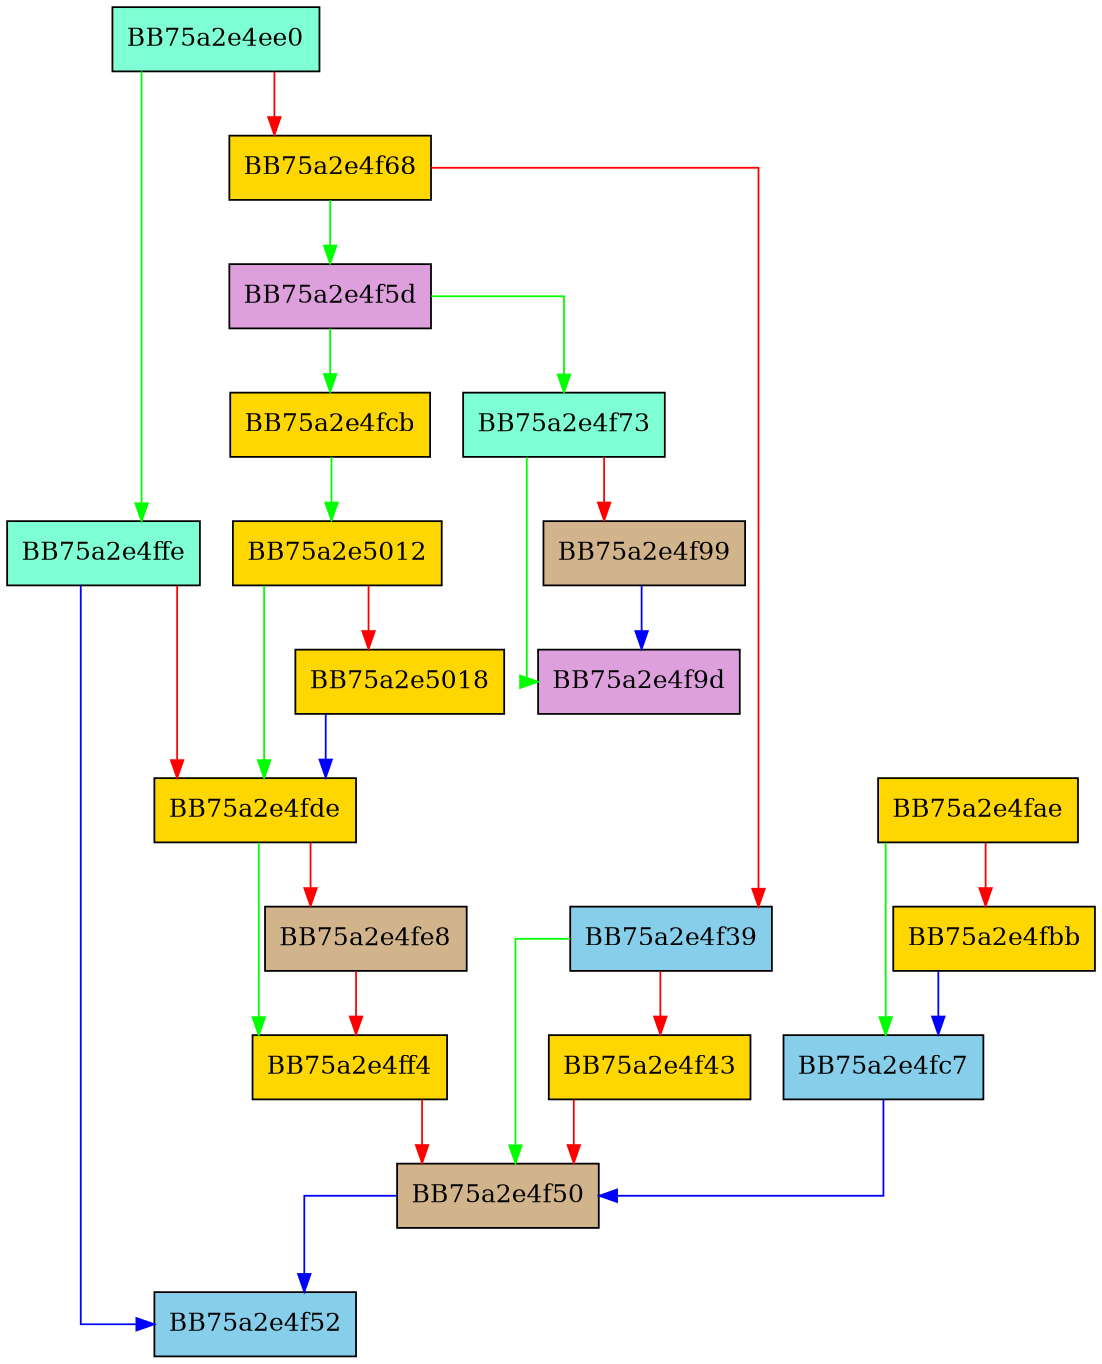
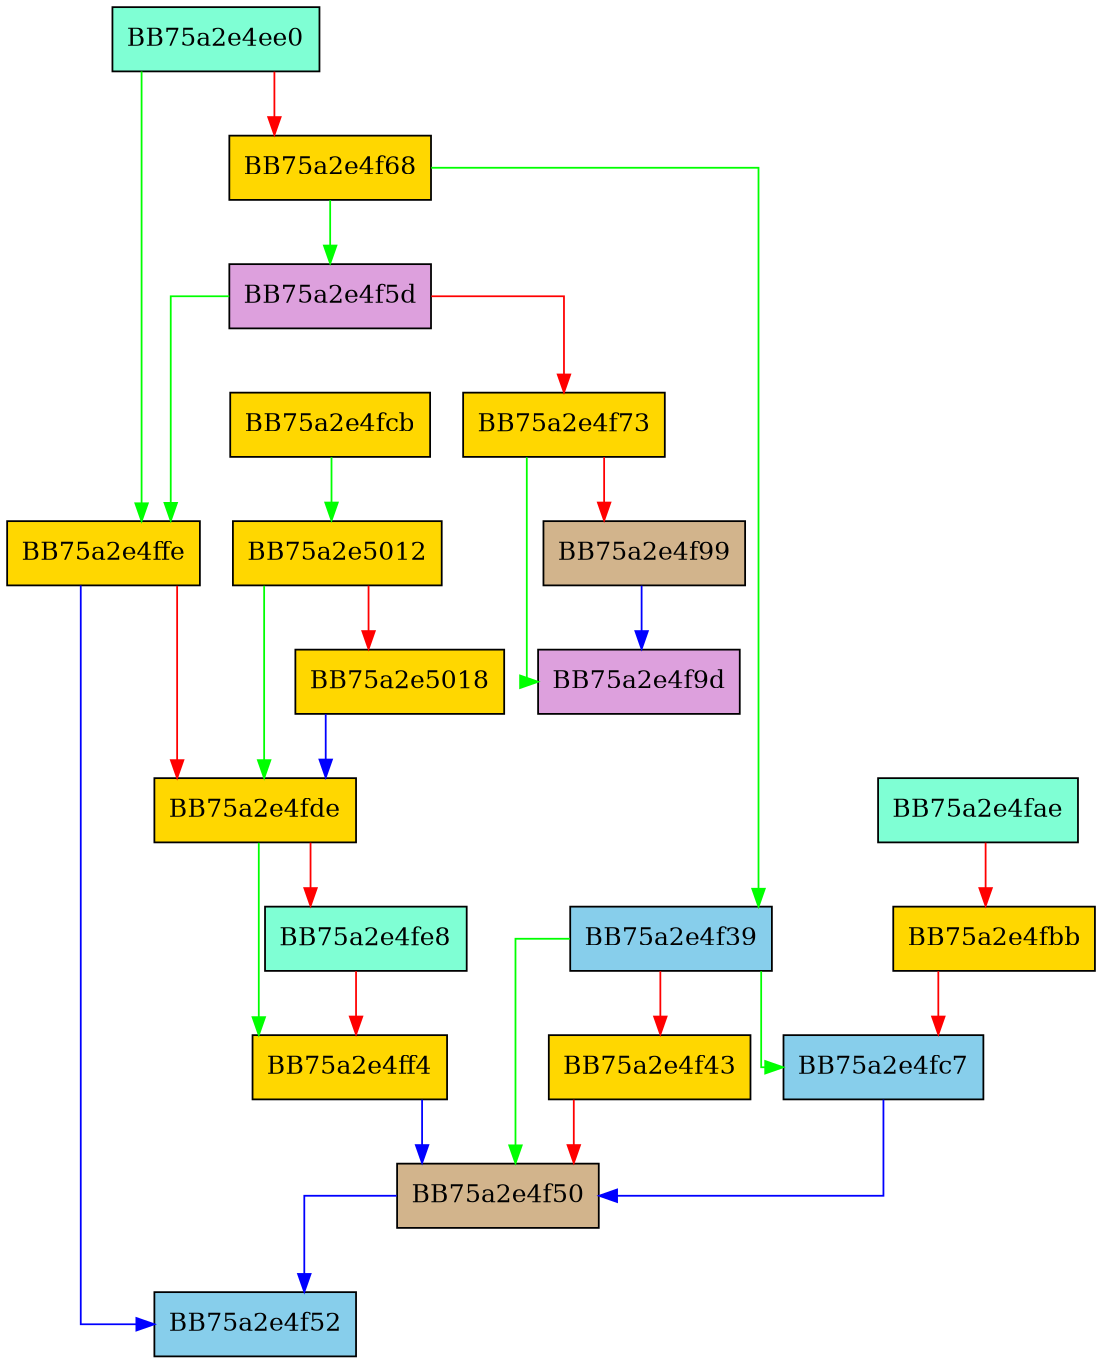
(537, 296) -> (537, 296)
(330, 351) -> (171, 370)
(759, 365) -> (759, 365)
(564, 425) -> (564, 425)
(104, 553) -> (104, 553)
(978, 810) -> (978, 810)
(886, 930) -> (761, 1021)
(366, 939) -> (366, 939)
(938, 994) -> (938, 994)
(422, 1122) -> (422, 1122)
